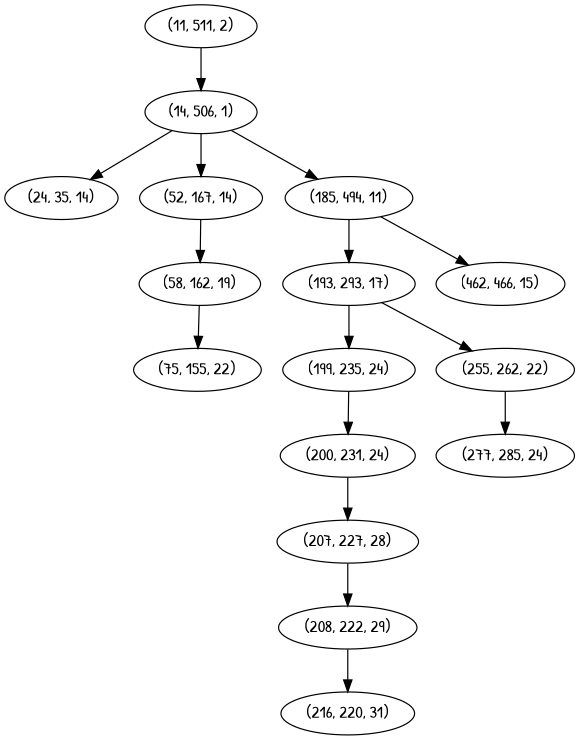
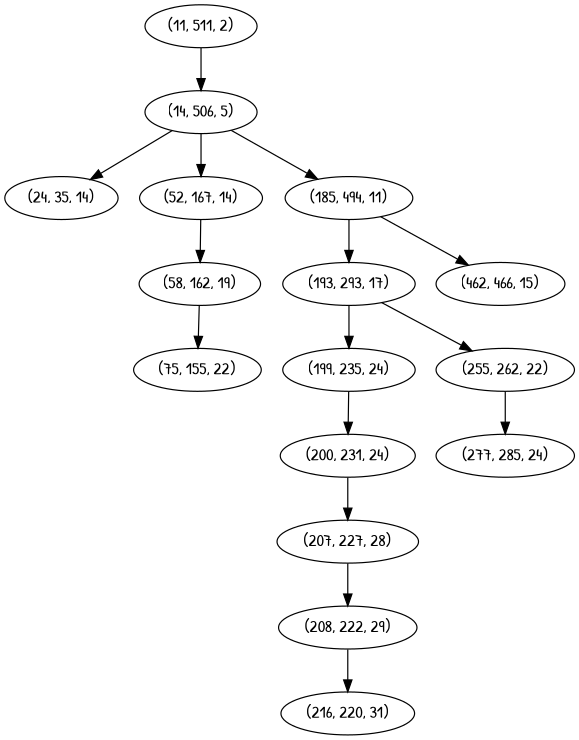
(201, 112) -> (201, 112)
